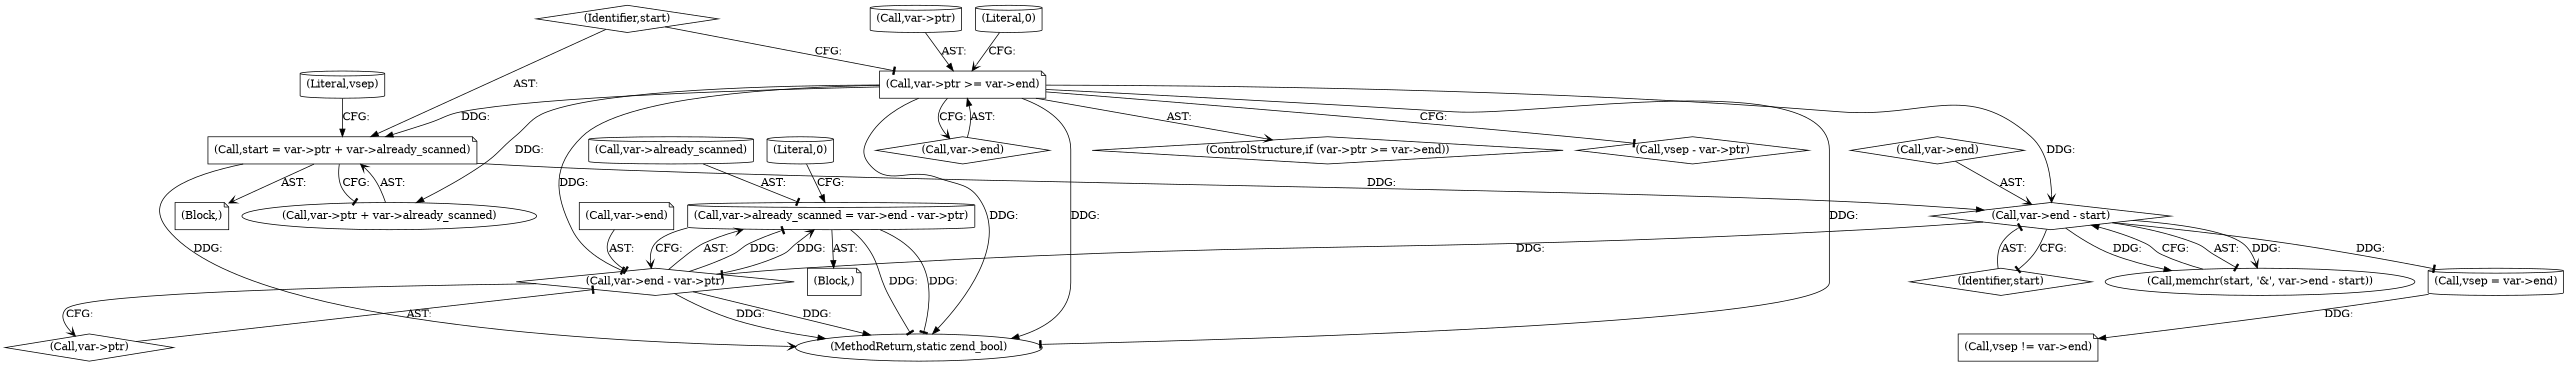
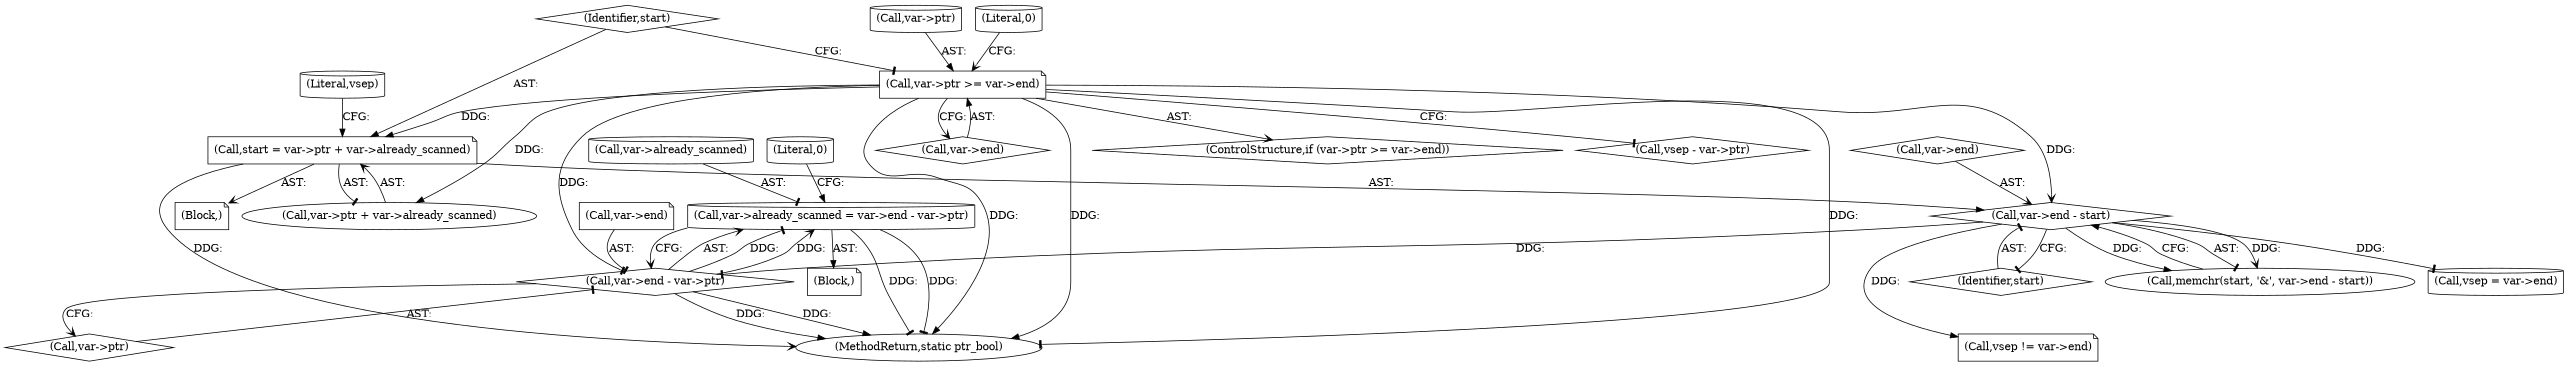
(358, 183) -> (358, 183)
(1383, 183) -> (1383, 183)
(2267, 317) -> (1876, 263)
(919, 348) -> (919, 348)
